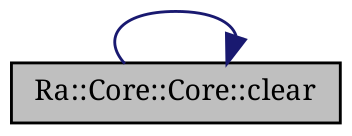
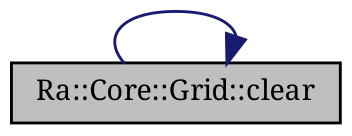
(176, 93) -> (176, 93)
